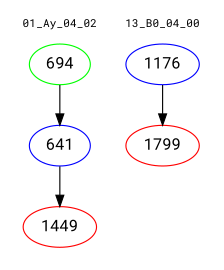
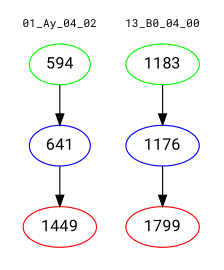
(60, 64) -> (60, 64)
none -> (163, 64)
